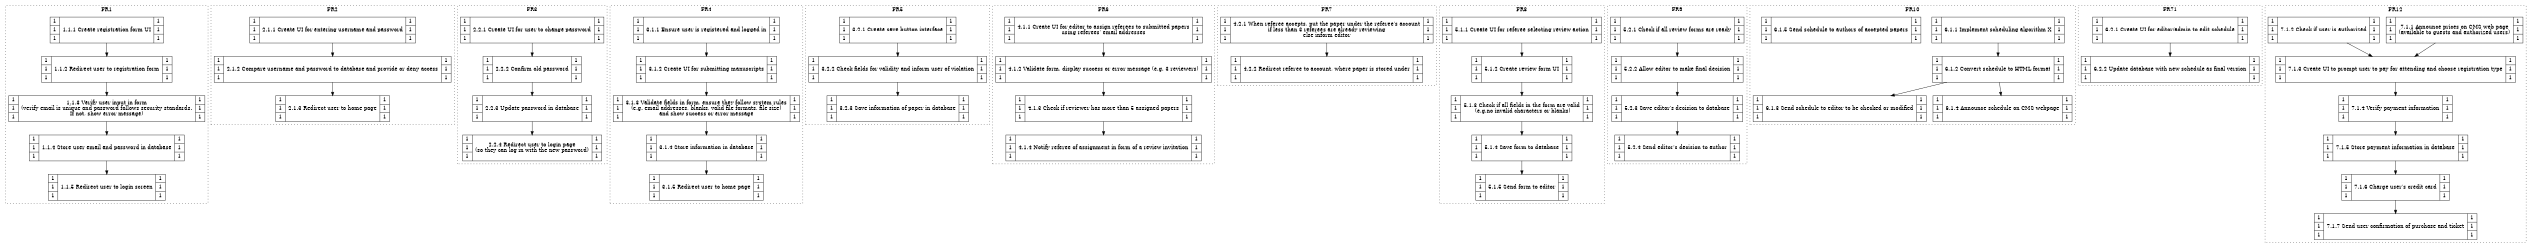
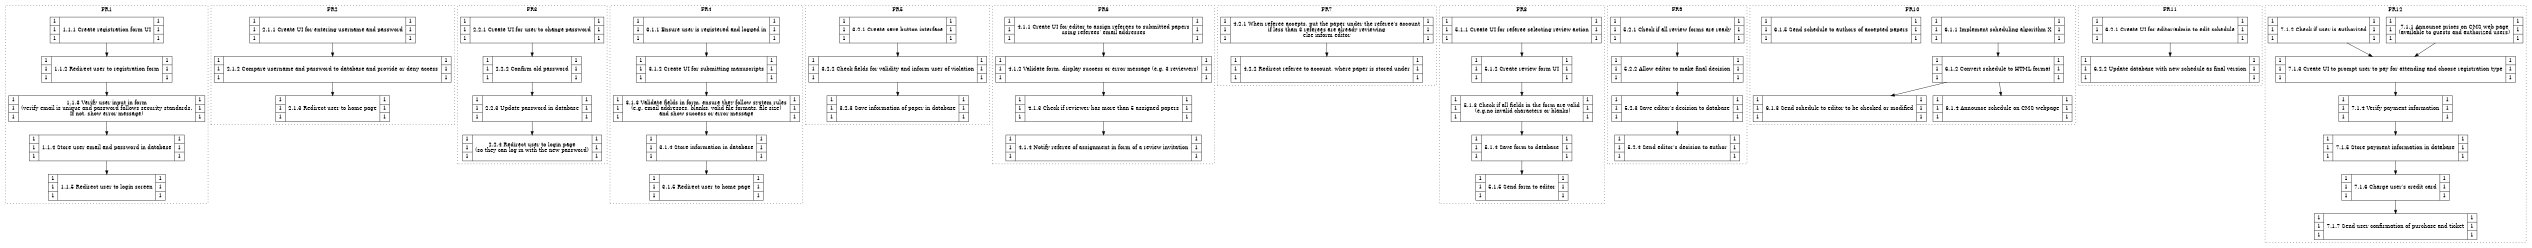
(2170, 10) -> (2170, 10)
